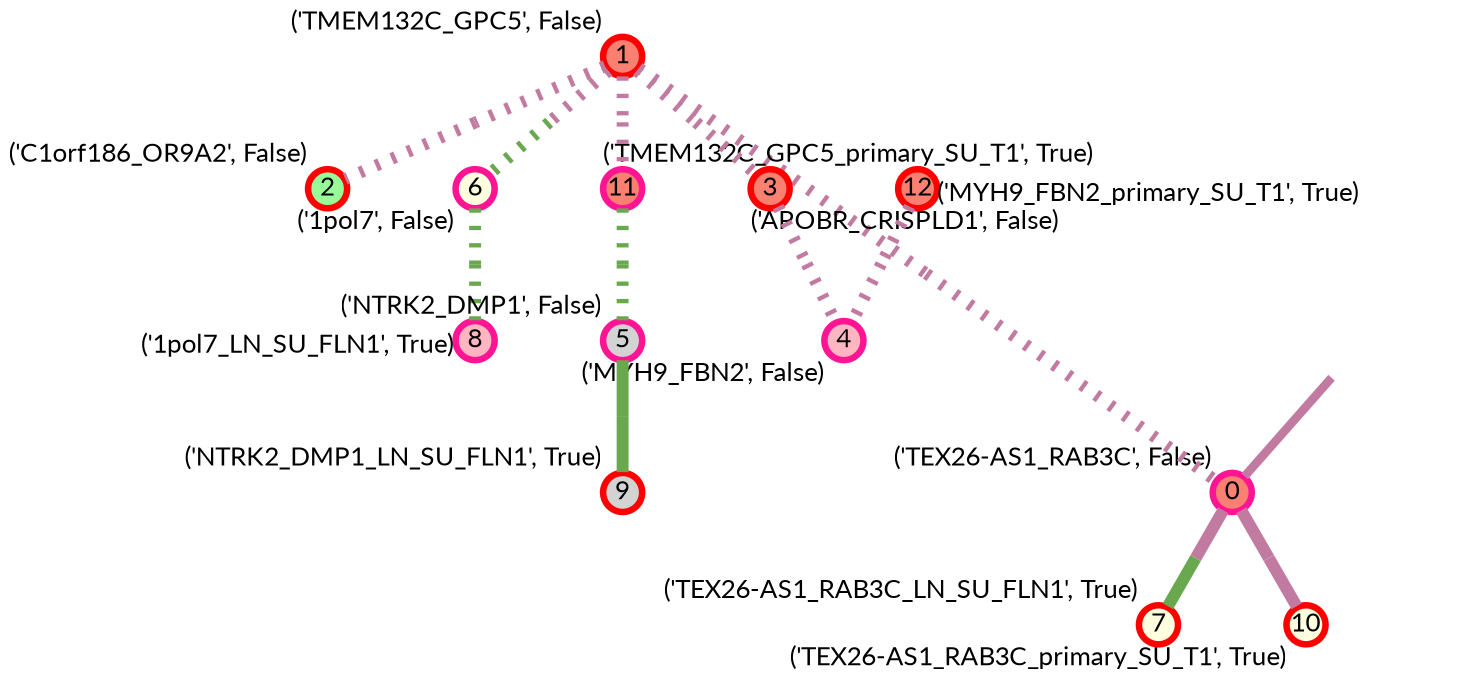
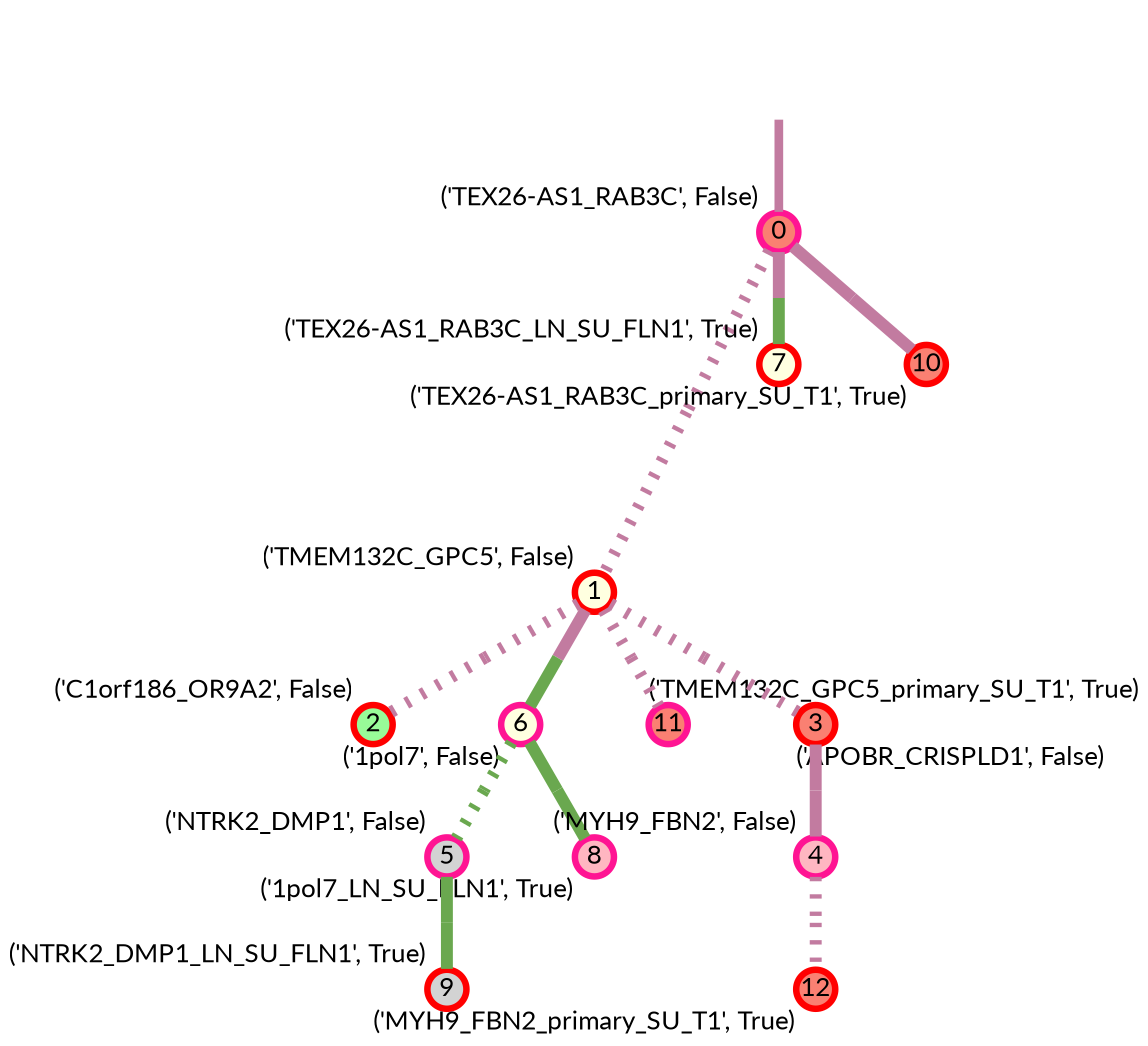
(623, 56) -> (594, 592)
(549, 122) -> (558, 658)
(475, 264) -> (557, 790)
(623, 264) -> (484, 790)
(807, 264) -> (816, 791)
(881, 264) -> (816, 923)
(927, 274) -> (687, 412)
(1306, 625) -> (926, 364)
